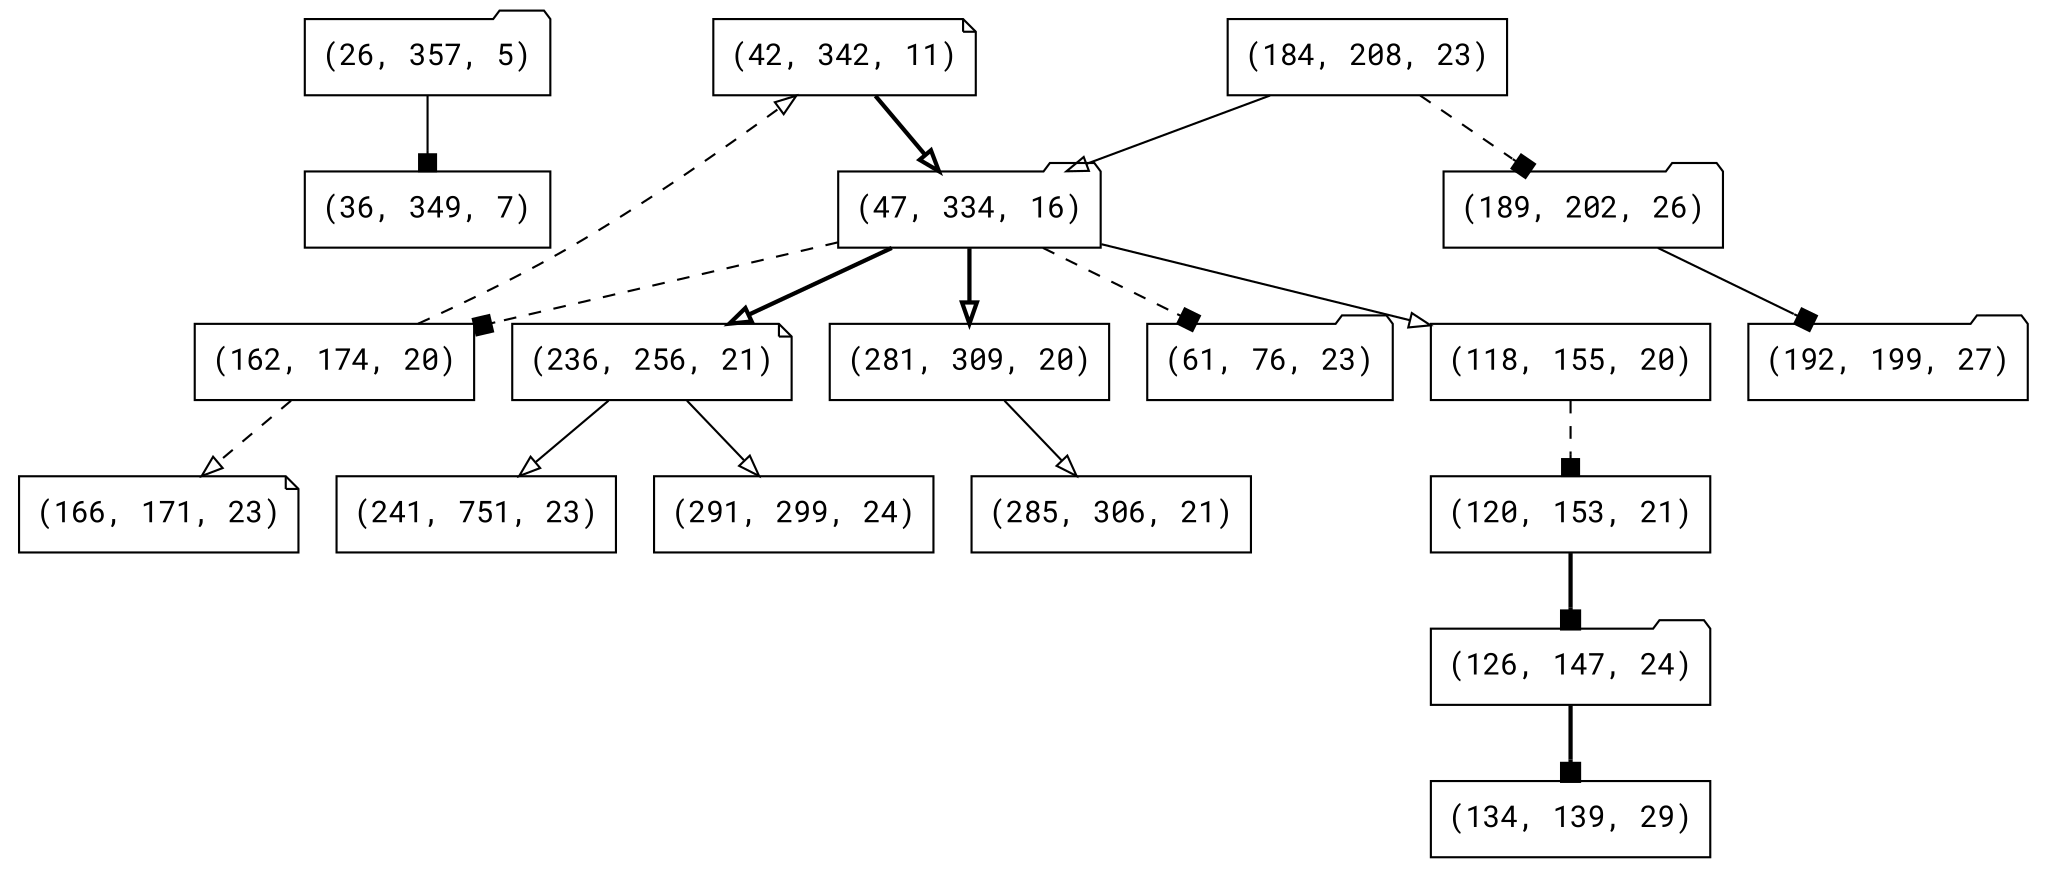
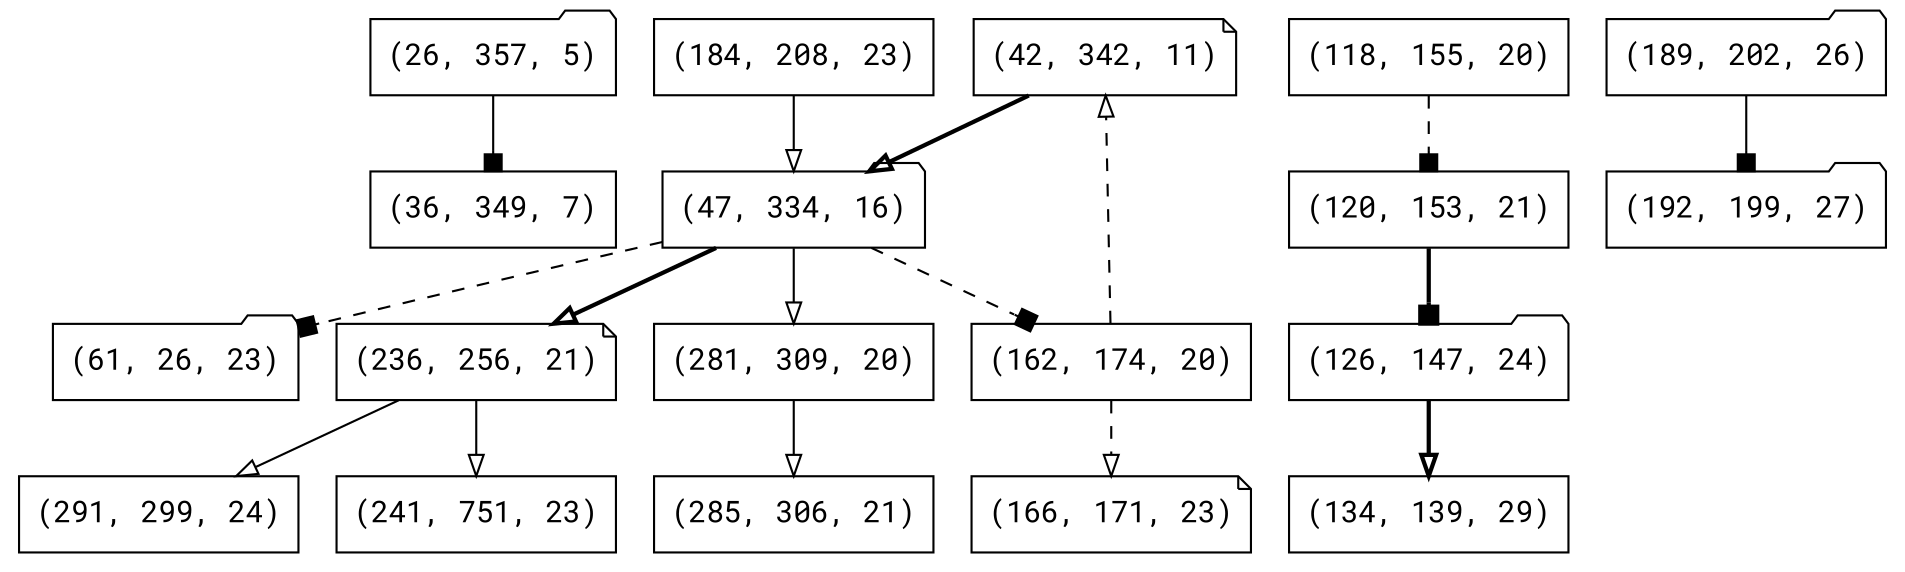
(1466, 127) -> none
(969, 275) -> (794, 275)
(1256, 282) -> none
(1270, 362) -> (176, 362)
(1571, 733) -> (1429, 428)
